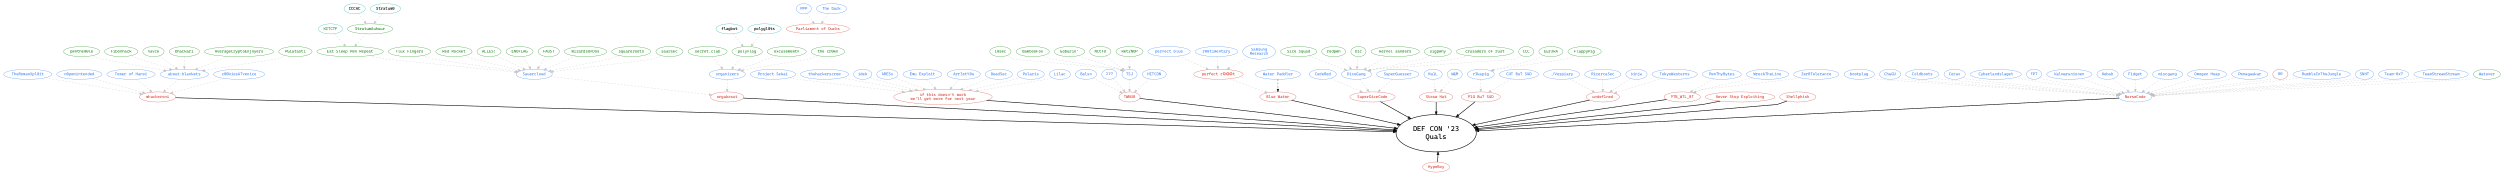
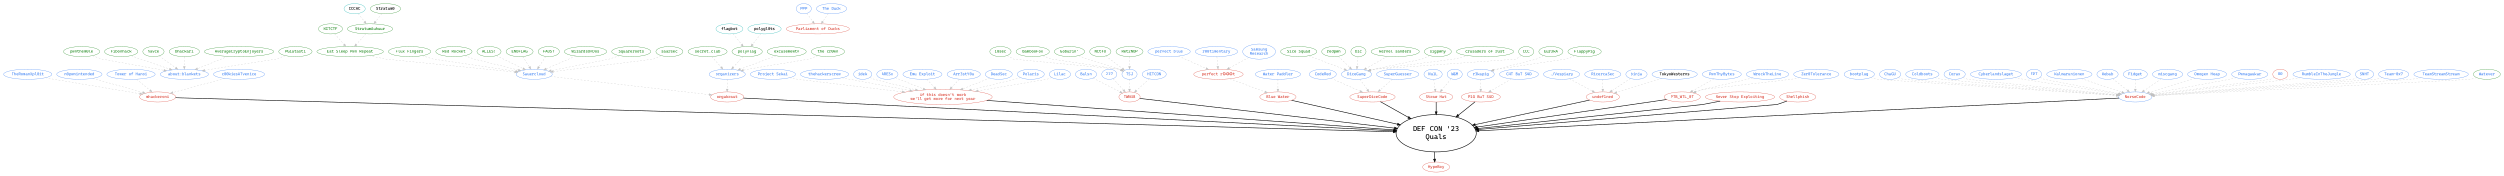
(385, 9) -> (385, 9)
(330, 29) -> (330, 29)
(1675, 74) -> (1675, 74)
(1278, 84) -> (1278, 84)
(172, 85) -> none
(1438, 158) -> (1434, 155)
